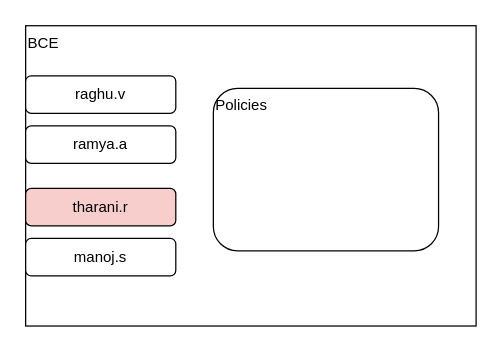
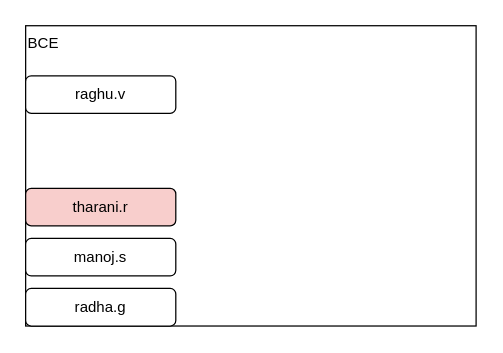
(101, 144) -> none
(326, 169) -> none
none -> (101, 307)
